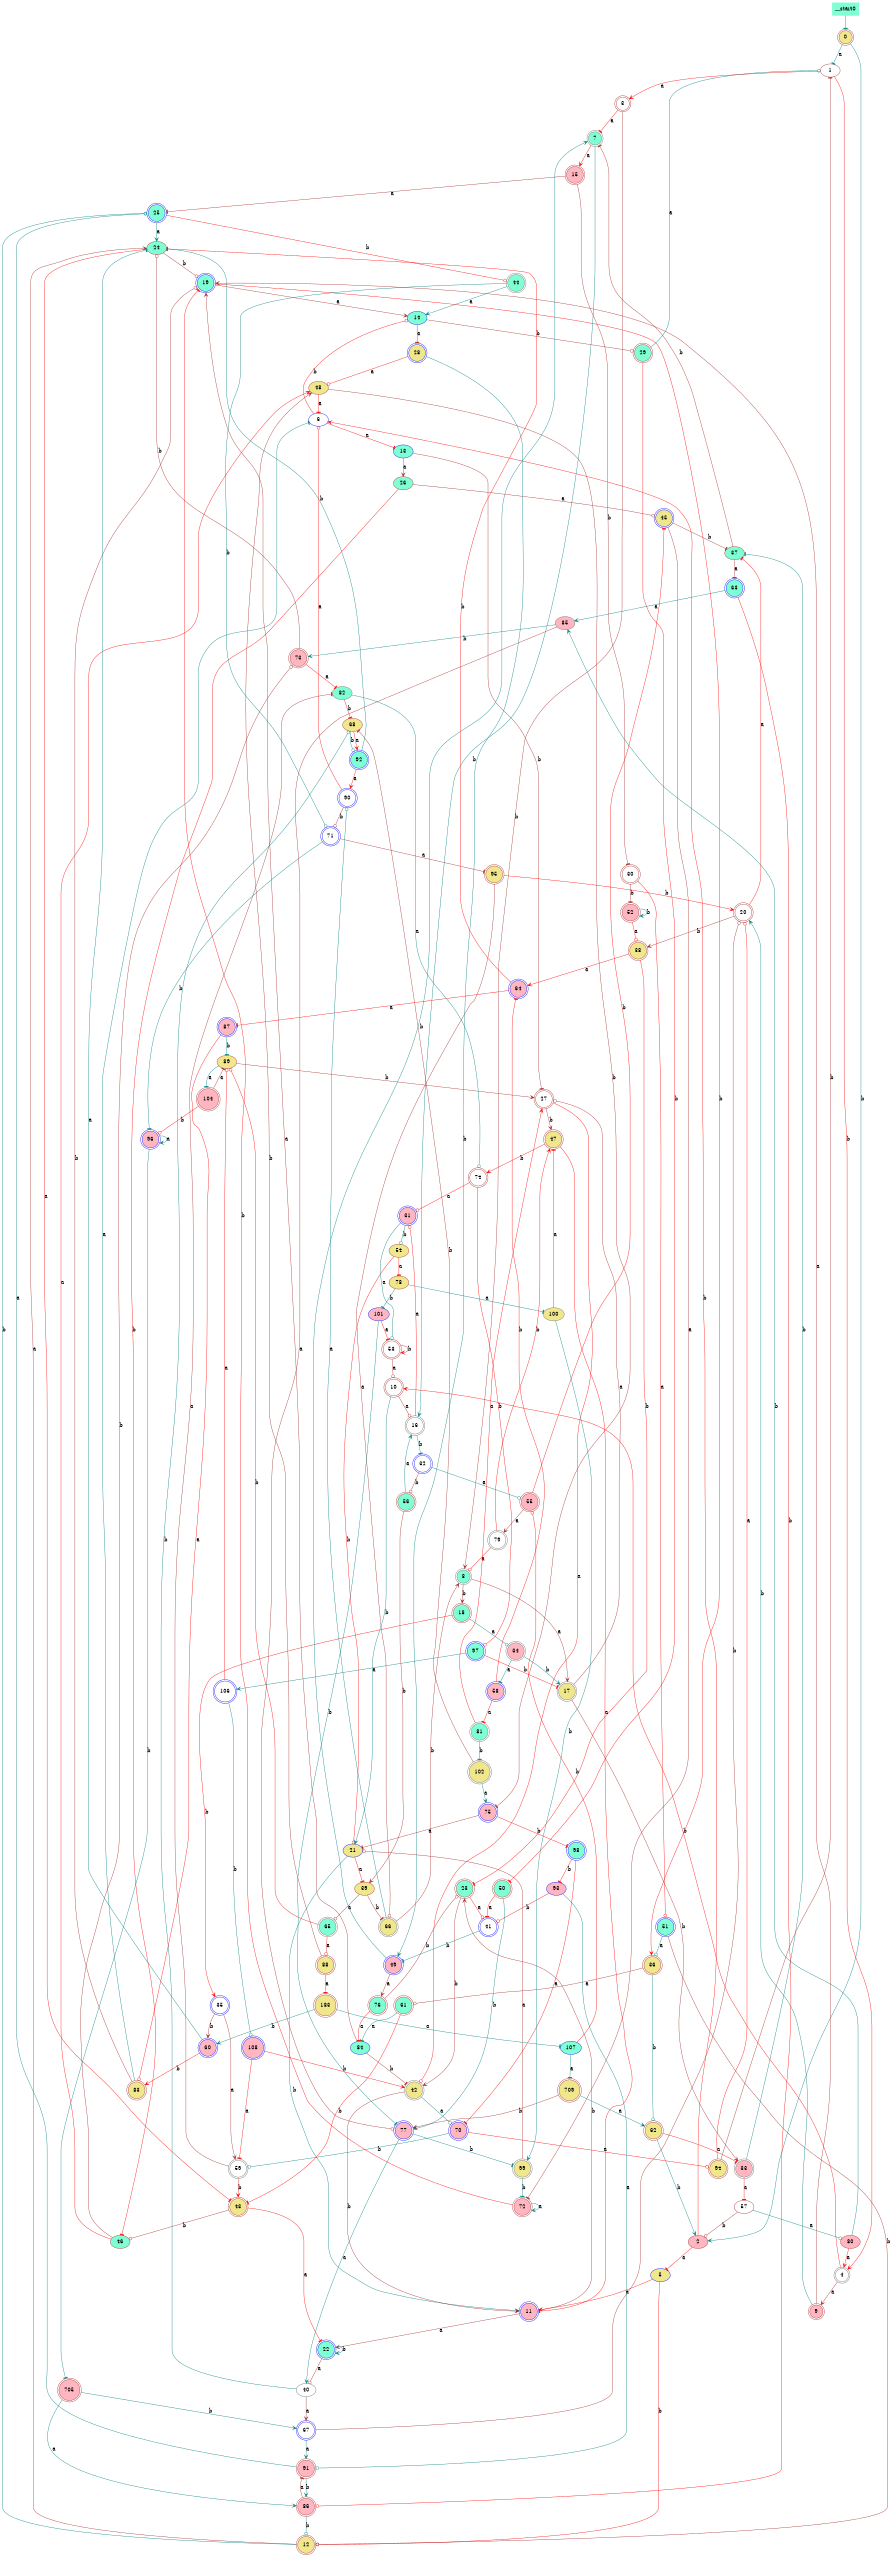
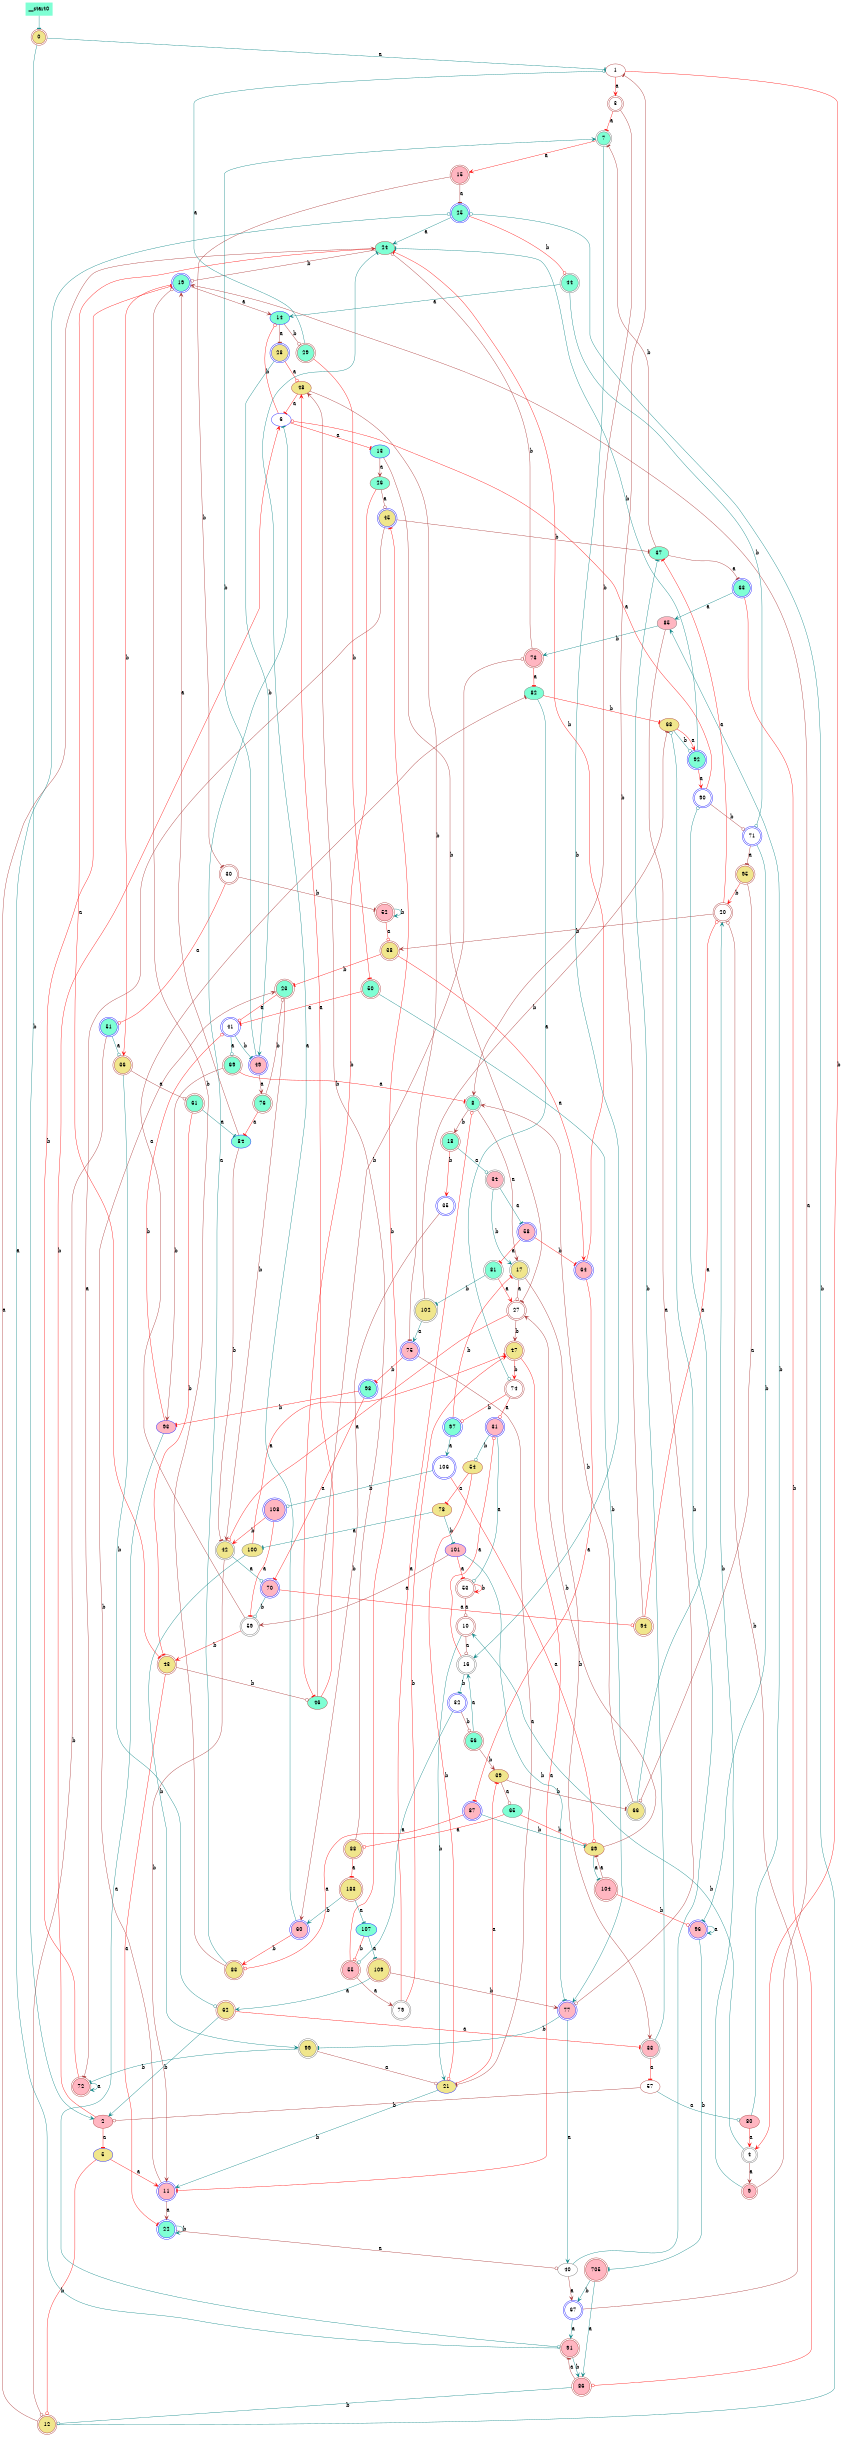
none -> (232, 1065)
(658, 1760) -> (673, 1866)
(328, 1927) -> (512, 1811)
(231, 2085) -> (355, 1603)
(569, 2090) -> (379, 1970)
